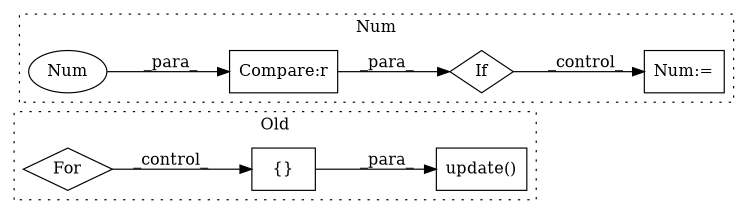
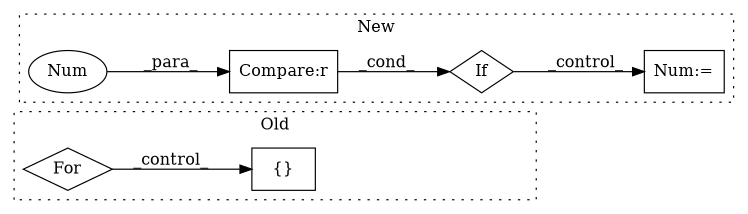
(377, 28) -> (377, 28)
(387, 63) -> (387, 63)
(482, 169) -> none
